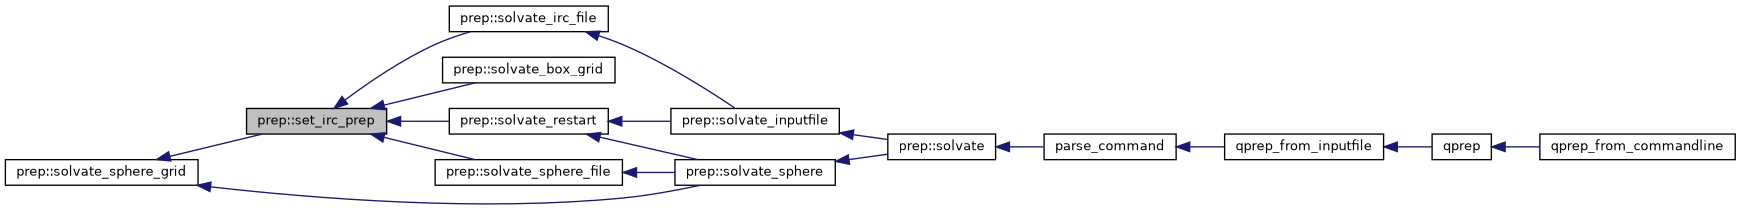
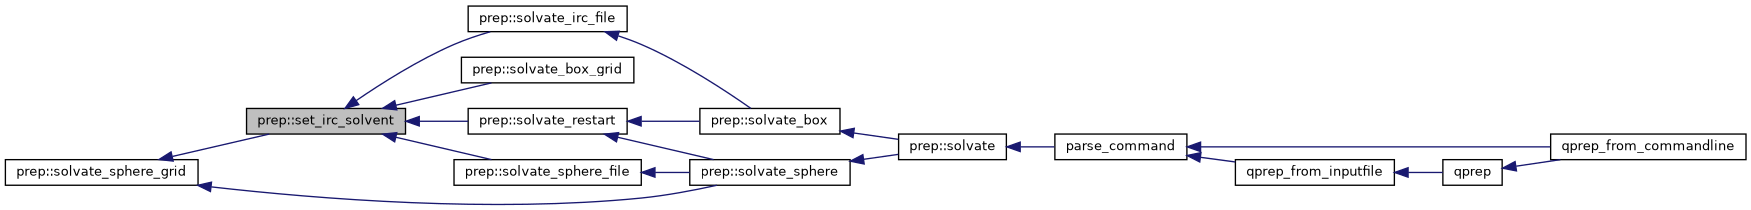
(317, 121) -> (326, 121)
(755, 121) -> (770, 121)
none -> (1376, 147)
